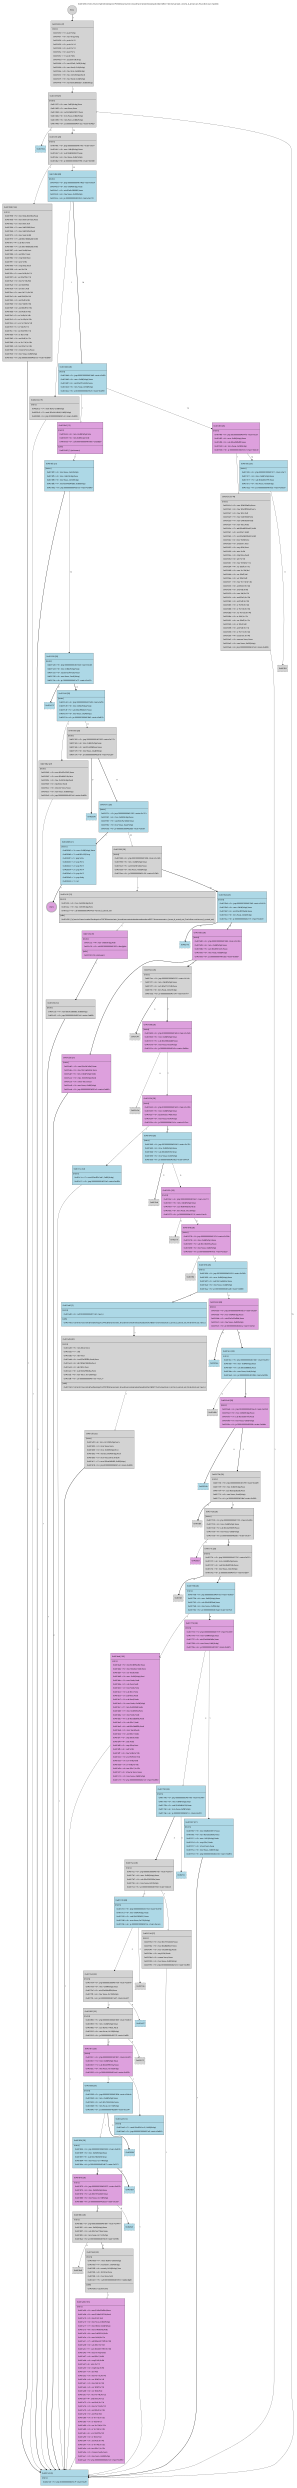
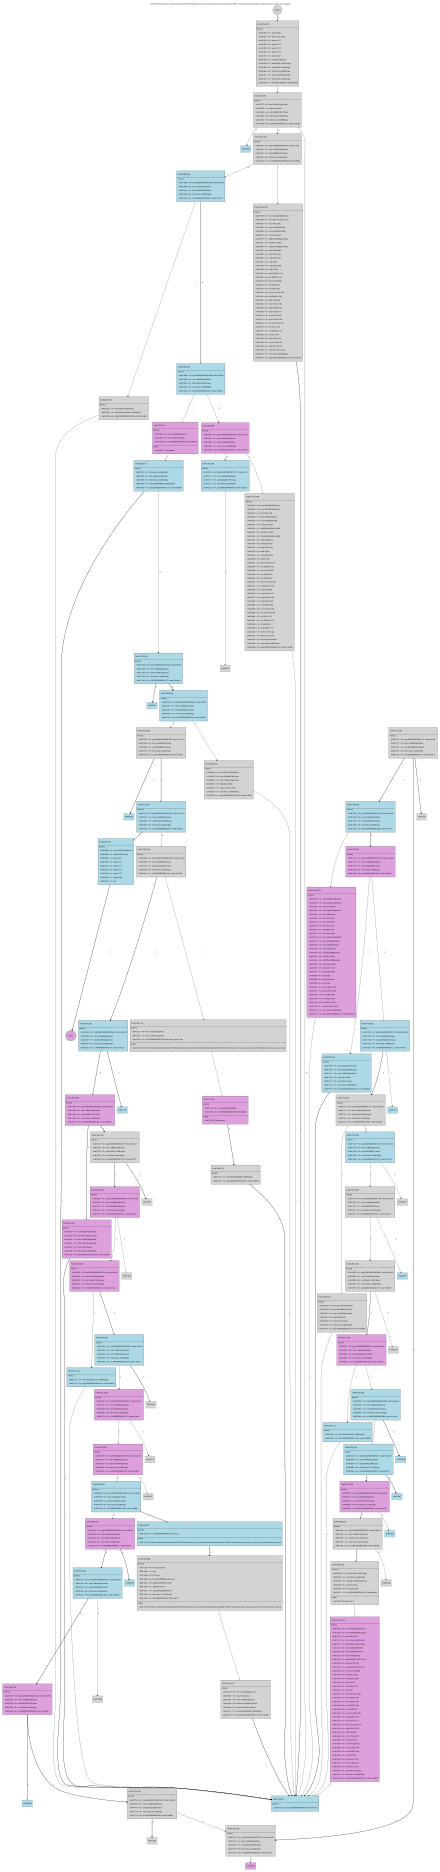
(228, 1542) -> (413, 1355)
